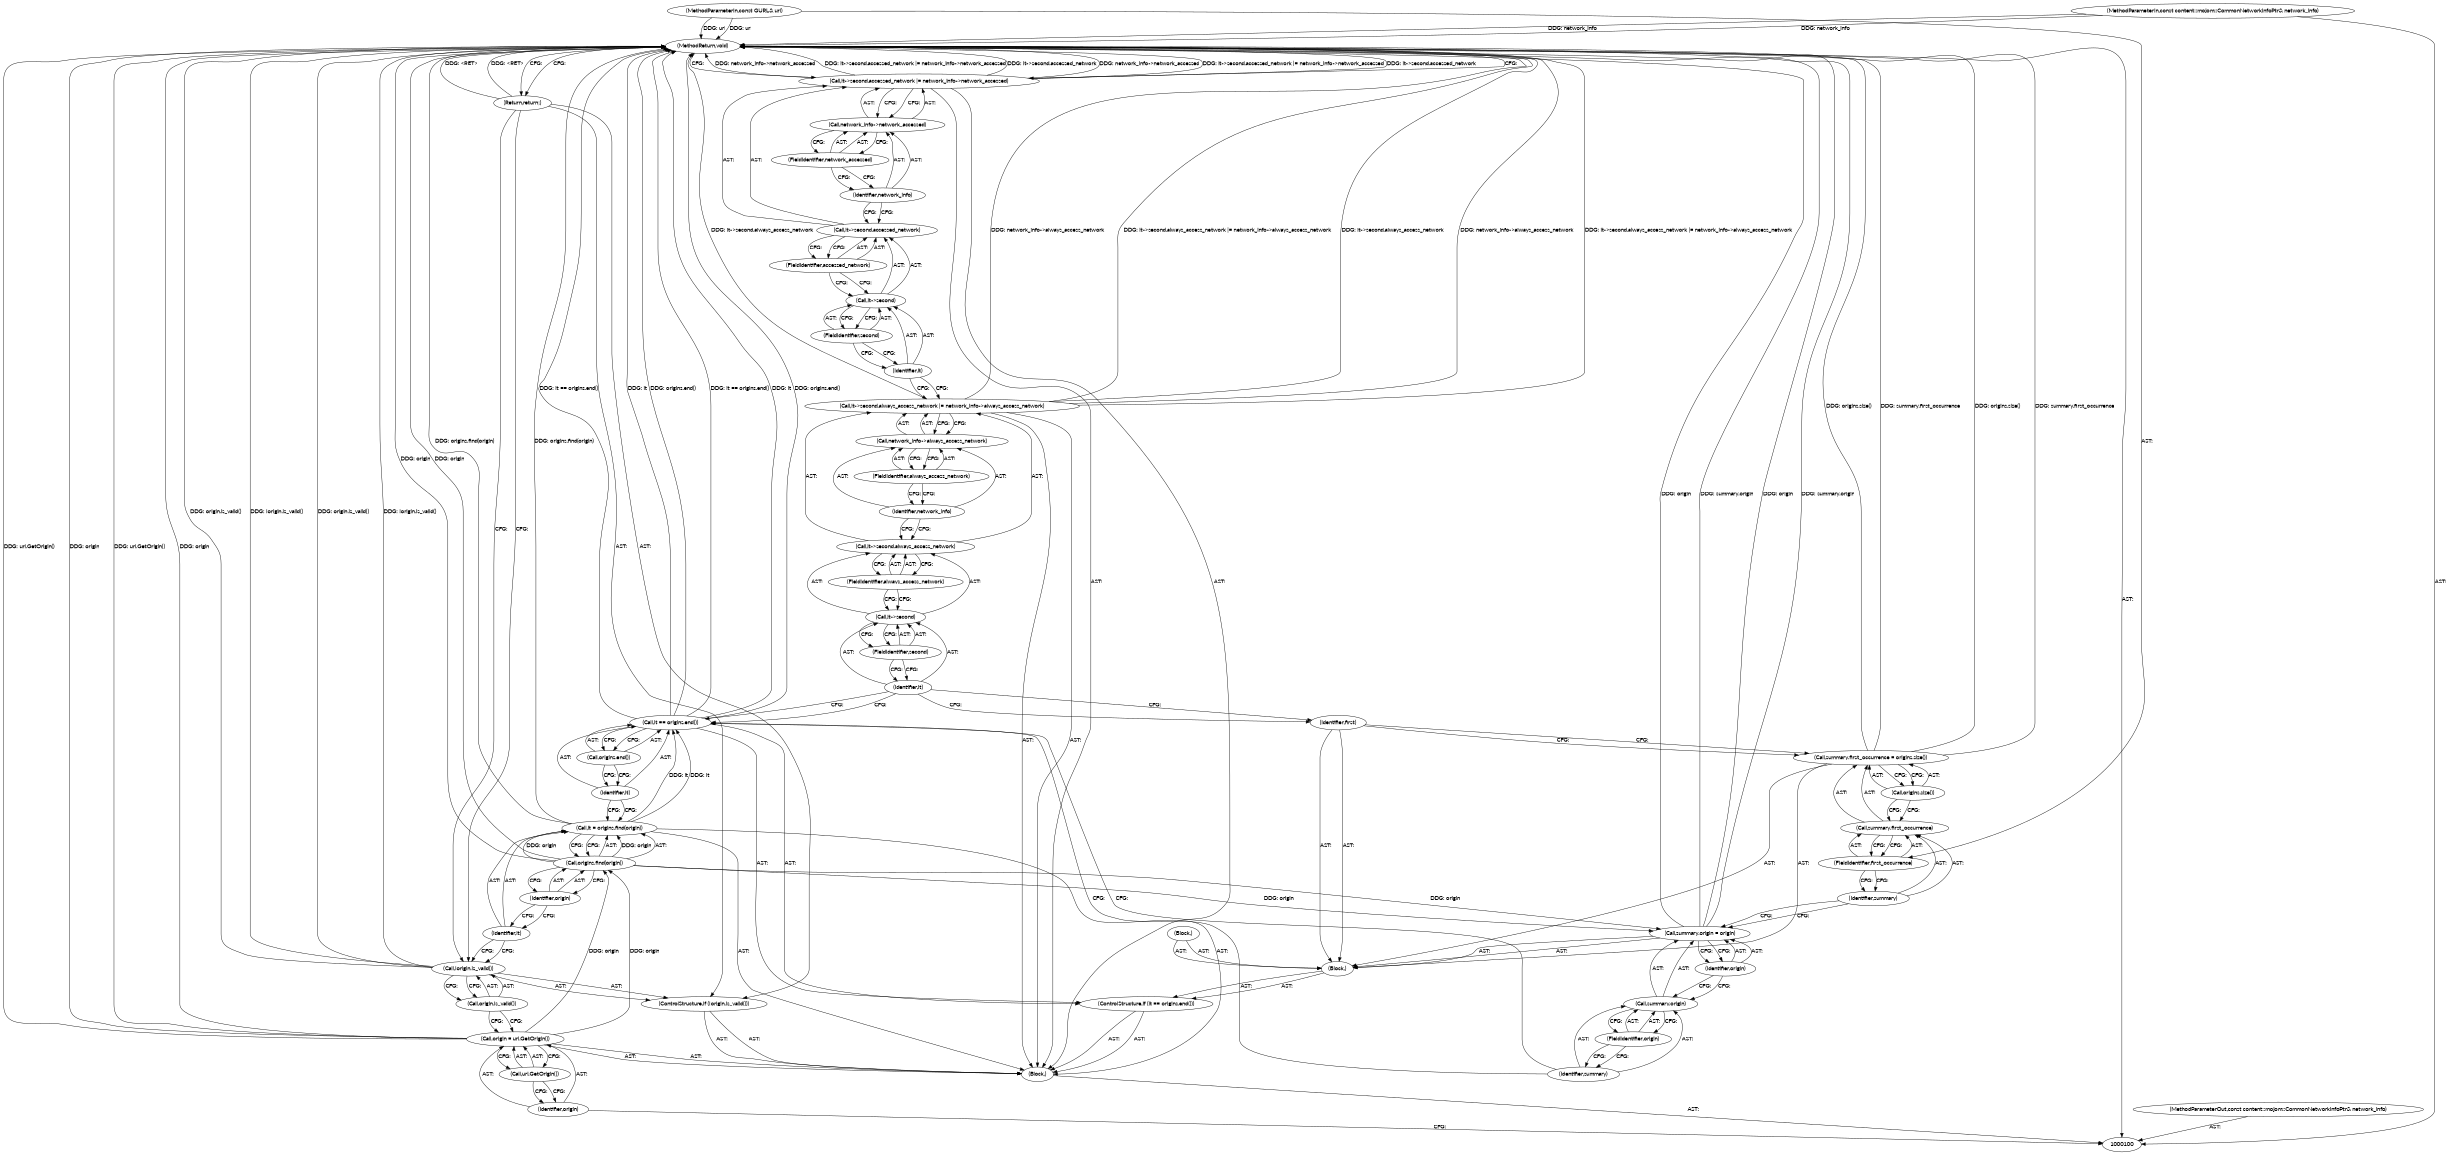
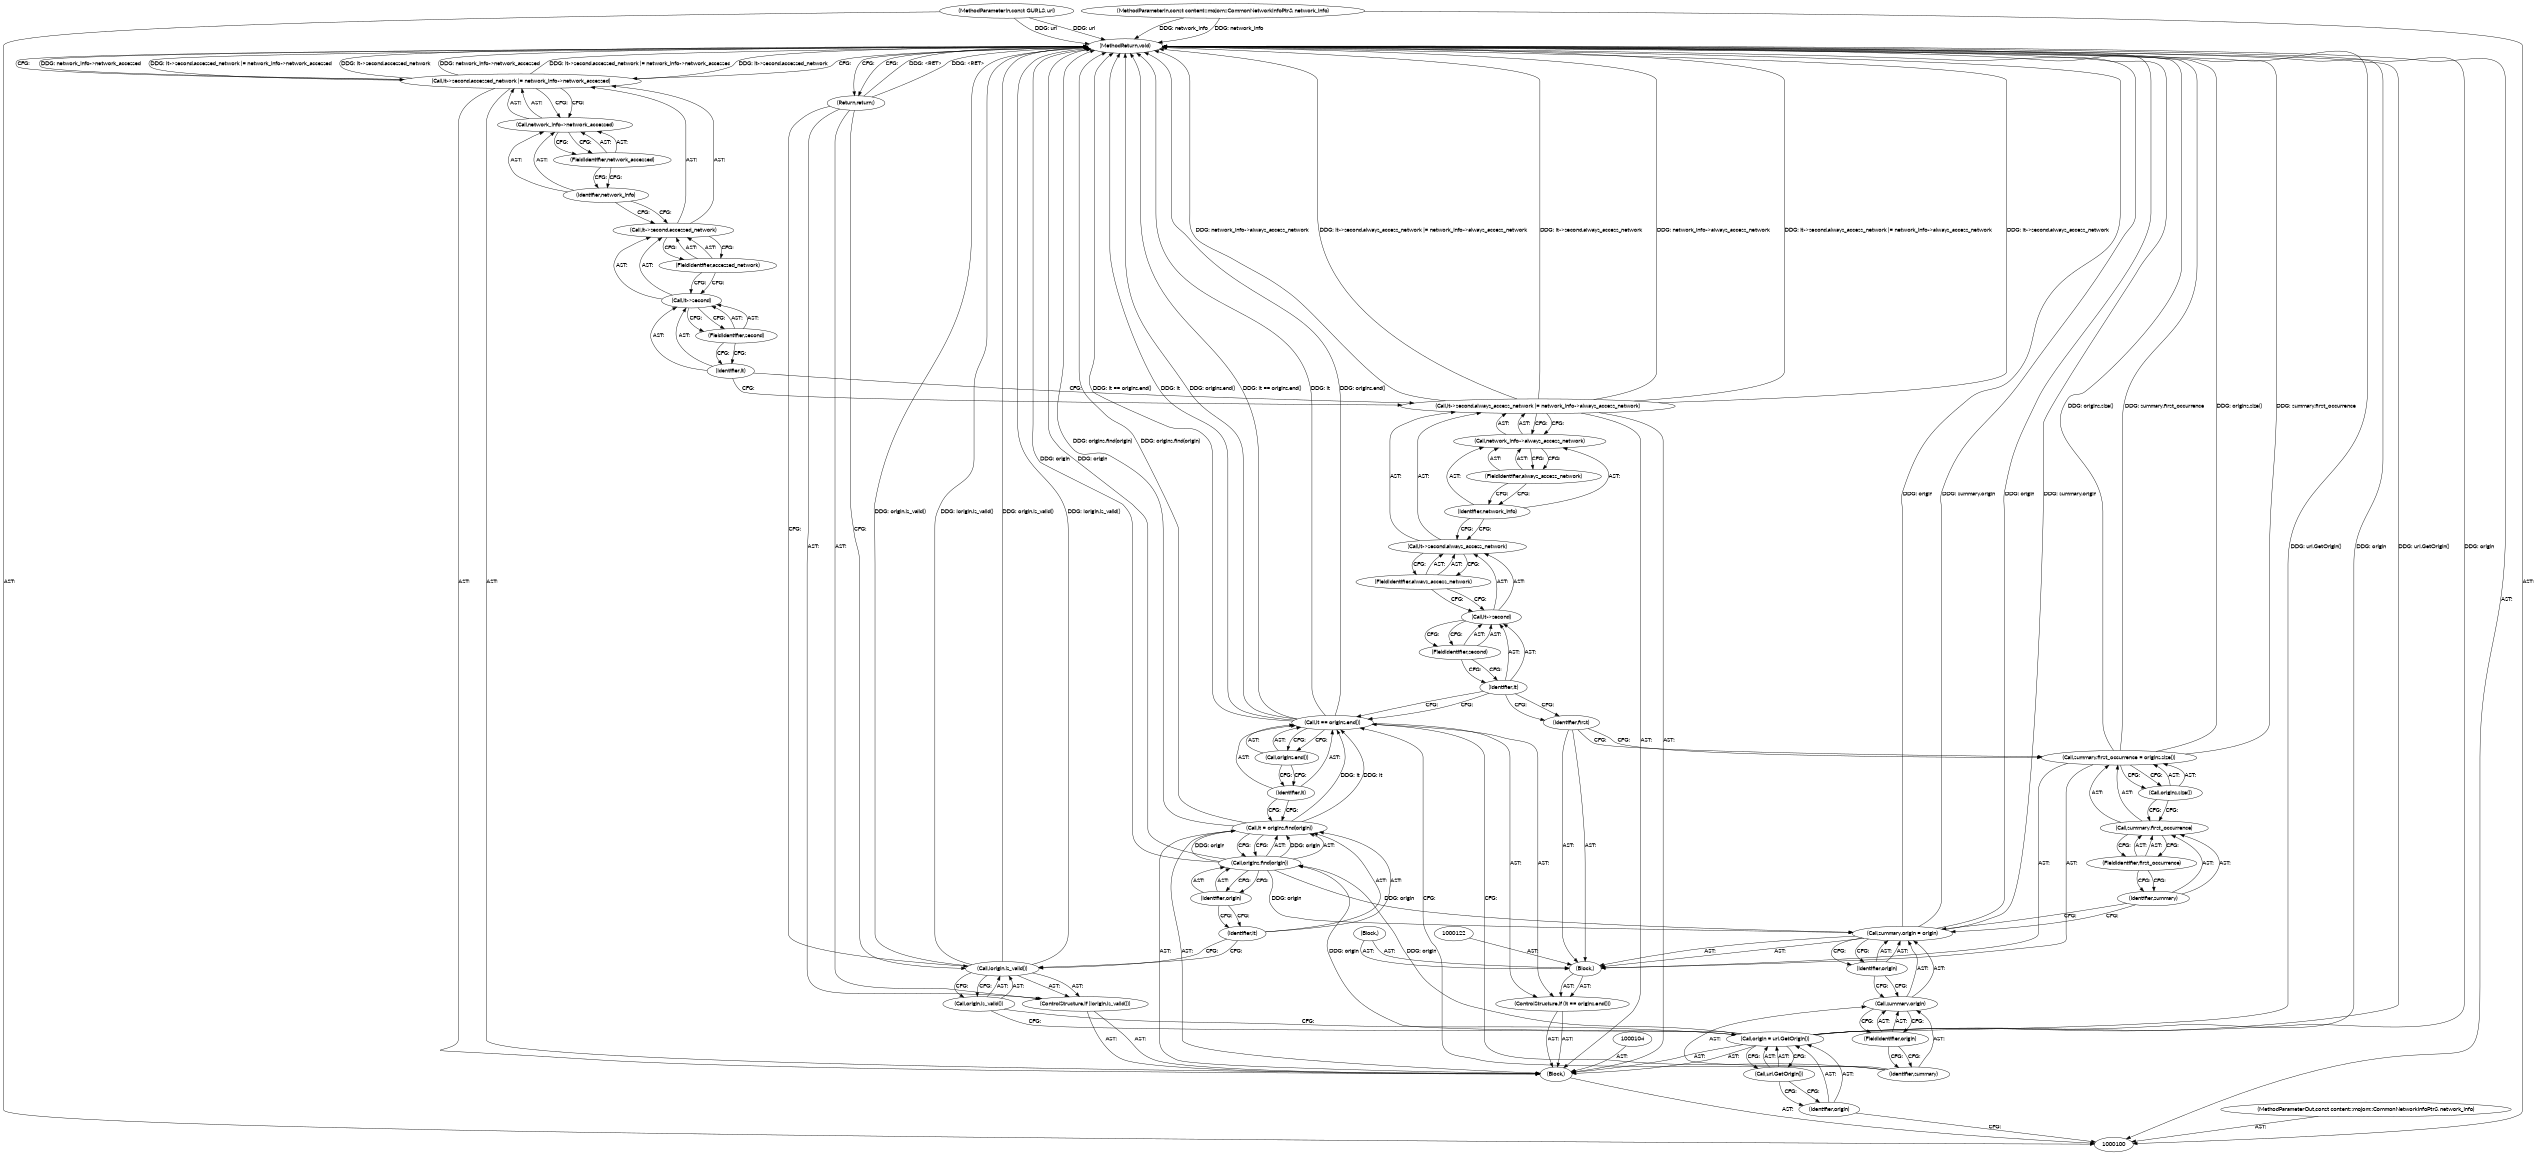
(1947, 25) -> (46, 1115)
none -> (1454, 934)
none -> (1632, 1039)
